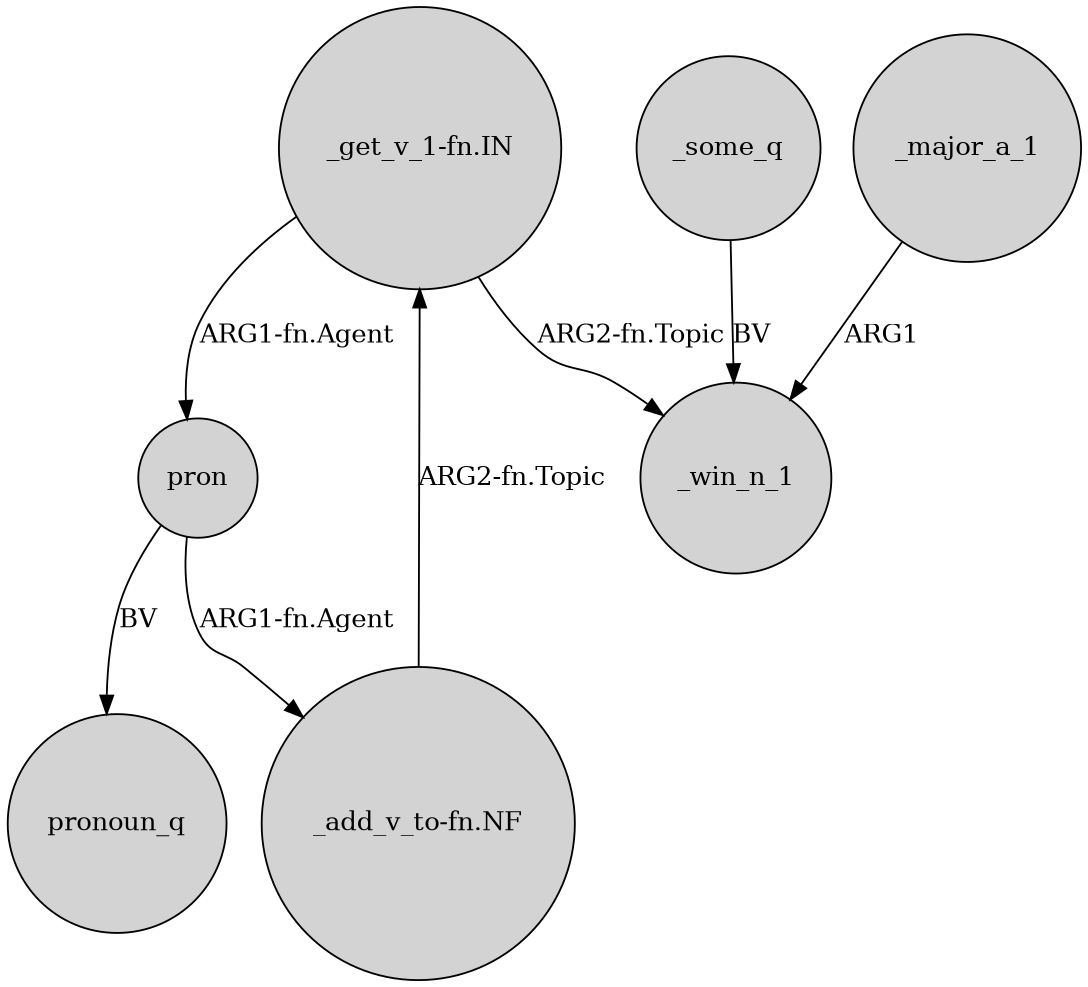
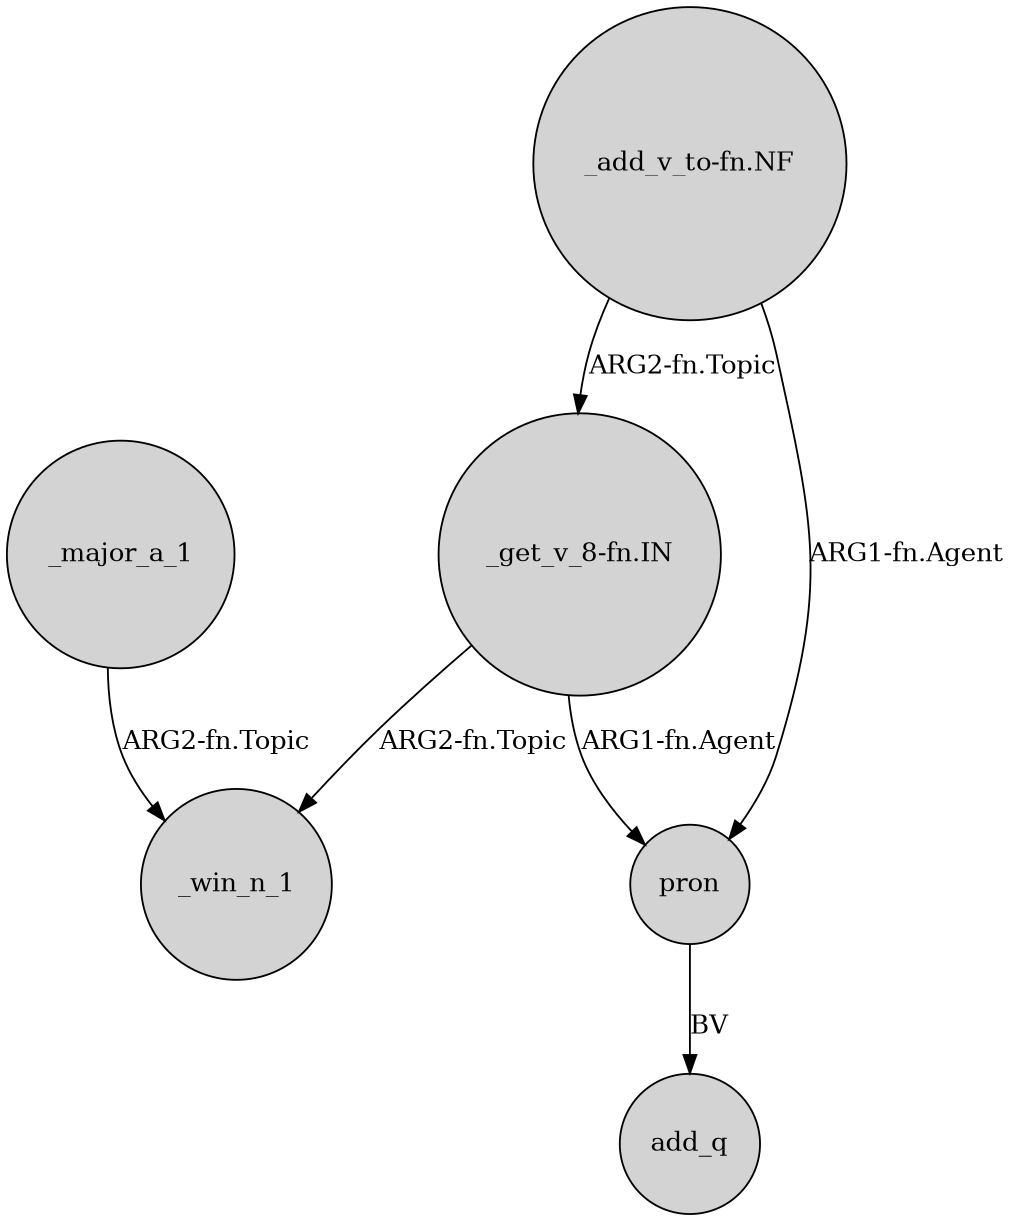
(420, 148) -> (580, 554)
(729, 148) -> none
(882, 336) -> (216, 742)
(204, 641) -> (810, 567)
(117, 824) -> (690, 1144)
